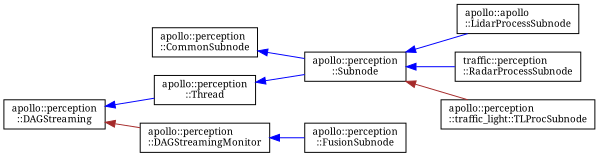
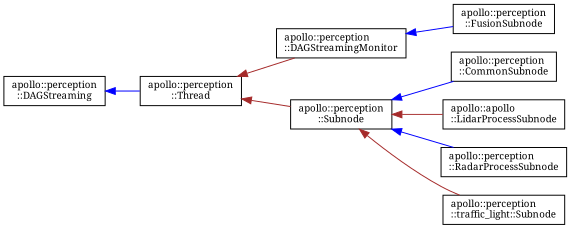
(441, 41) -> (422, 114)
(286, 55) -> (427, 89)
(518, 67) -> (504, 162)
(285, 78) -> (271, 103)
(518, 114) -> (504, 210)
(128, 126) -> (271, 66)
